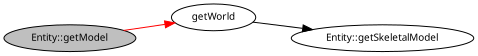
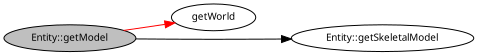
(278, 25) -> (209, 39)
